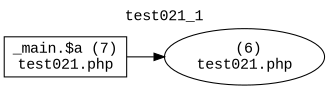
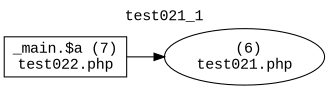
(65, 57) -> (65, 57)
